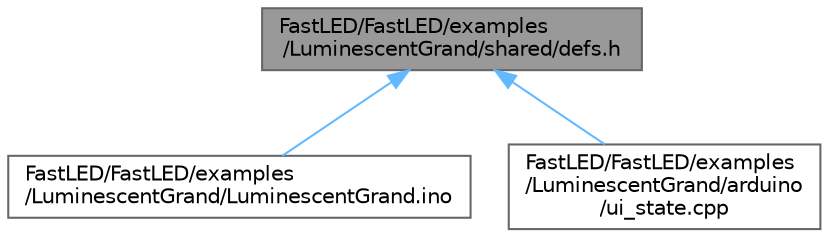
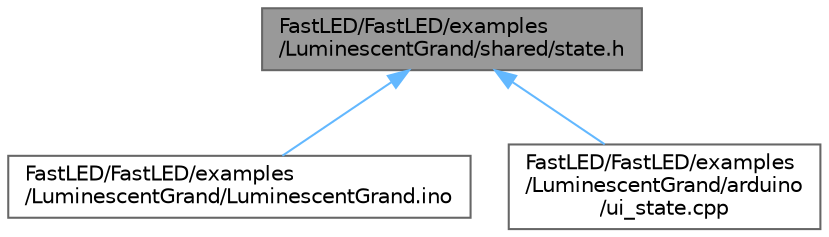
(452, 39) -> (452, 39)
